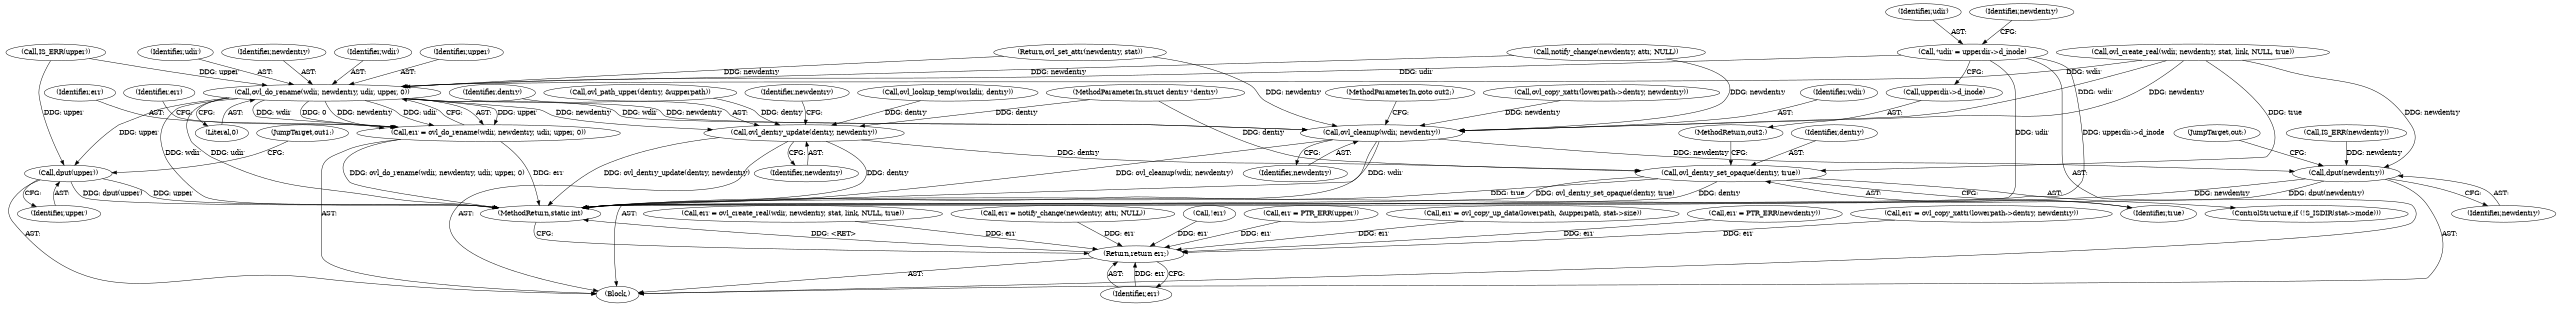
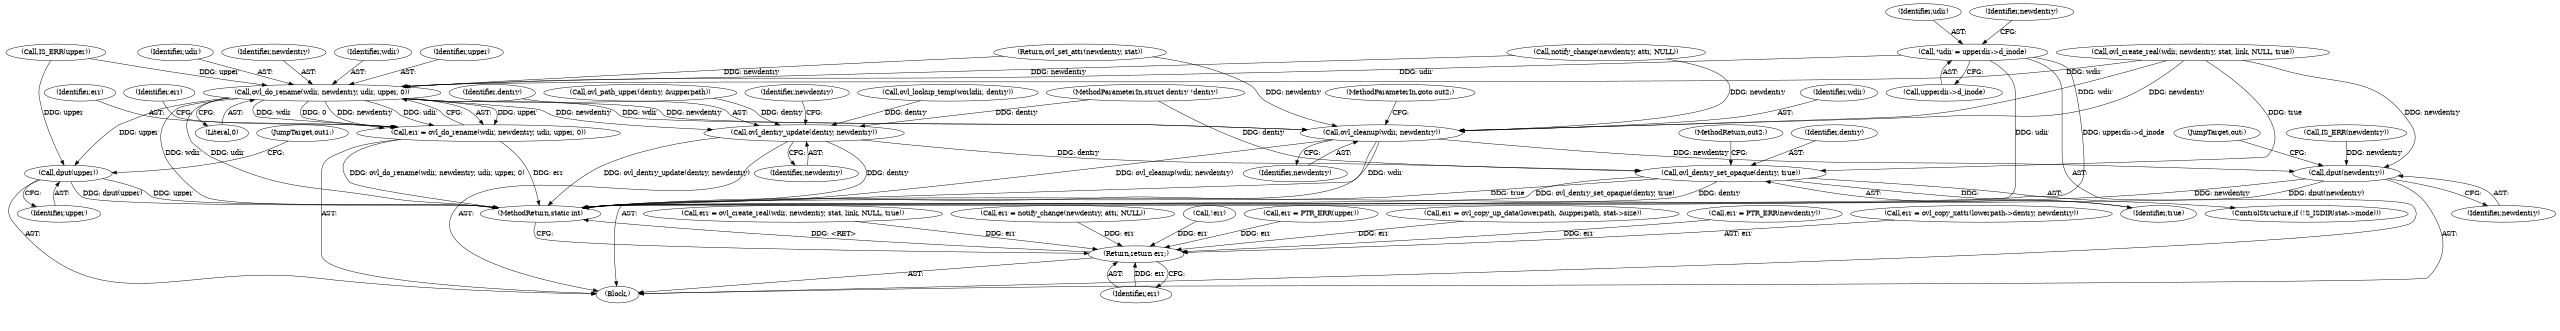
(1601, 93) -> none
(1863, 116) -> (1941, 73)
(1971, 194) -> (1971, 194)
(1738, 234) -> (1738, 234)
